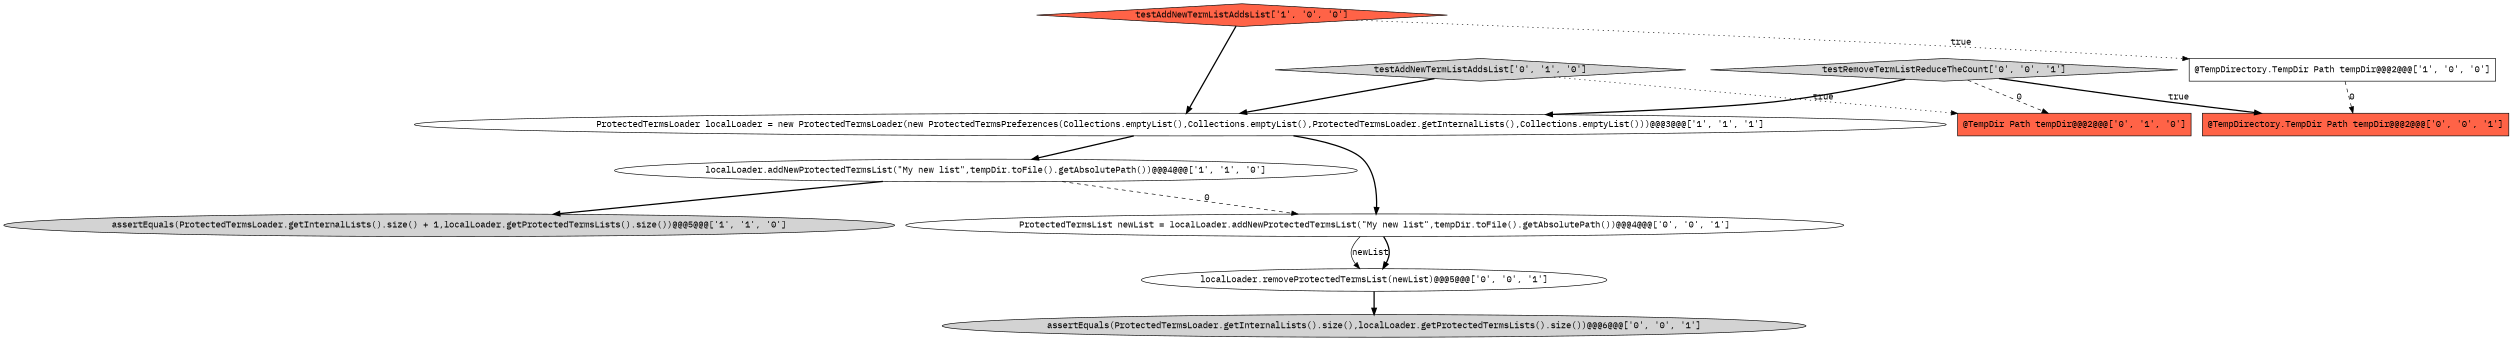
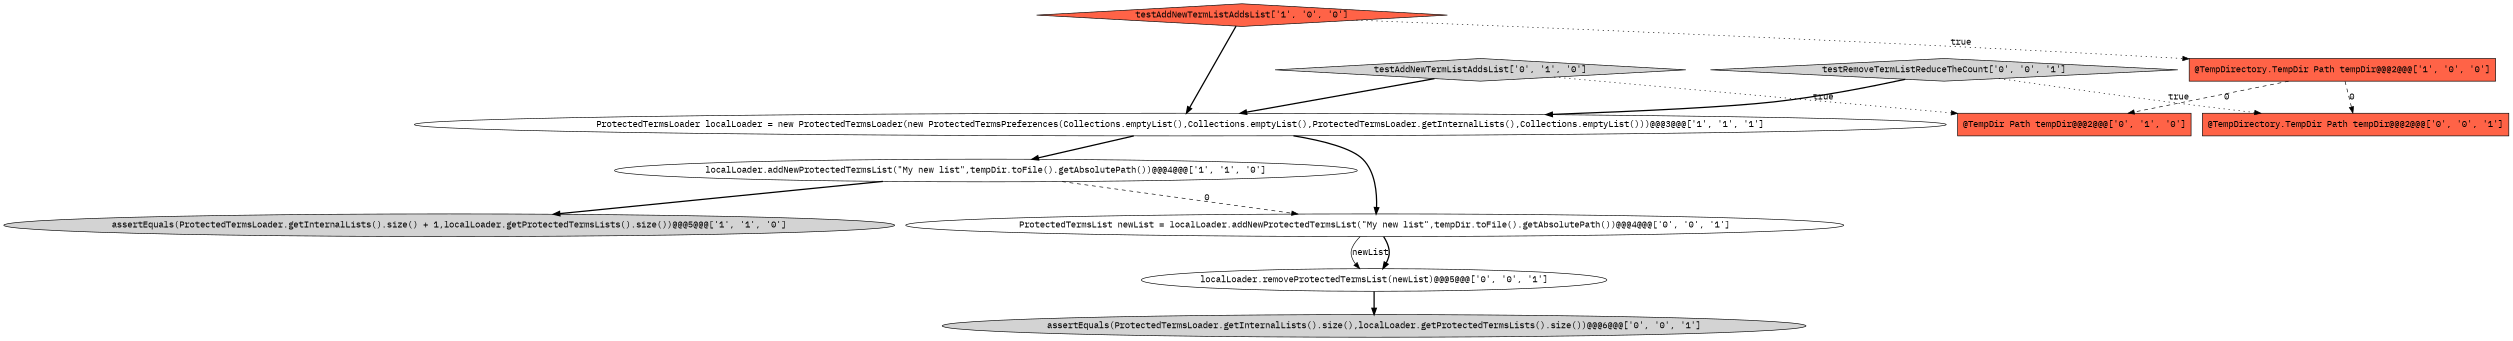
(2342, 70) -> (2342, 70)
(2005, 95) -> (2212, 97)
(2127, 96) -> (2127, 96)
